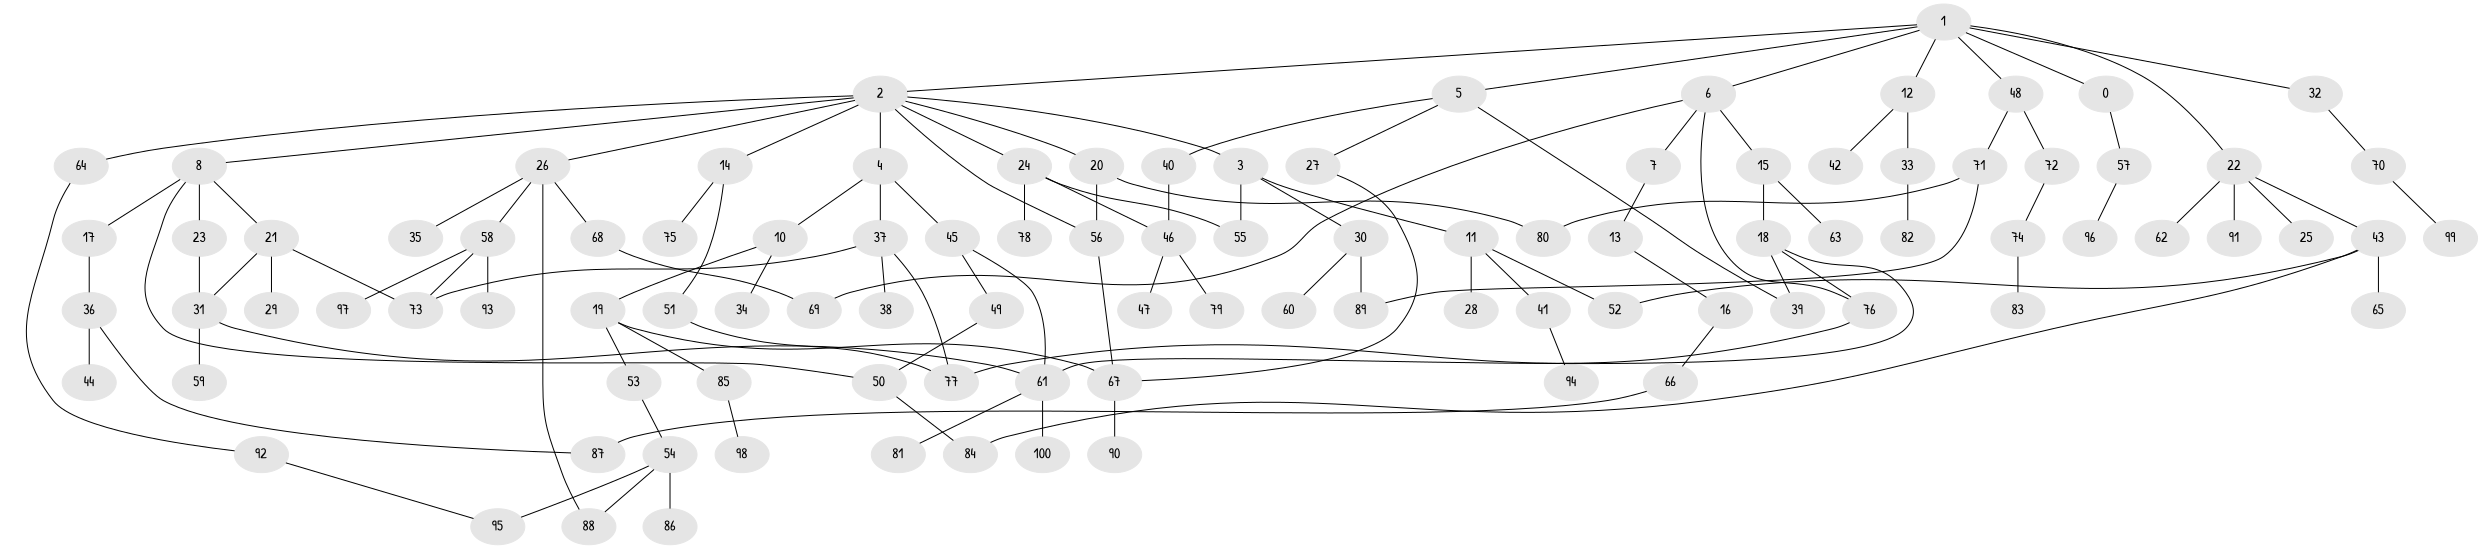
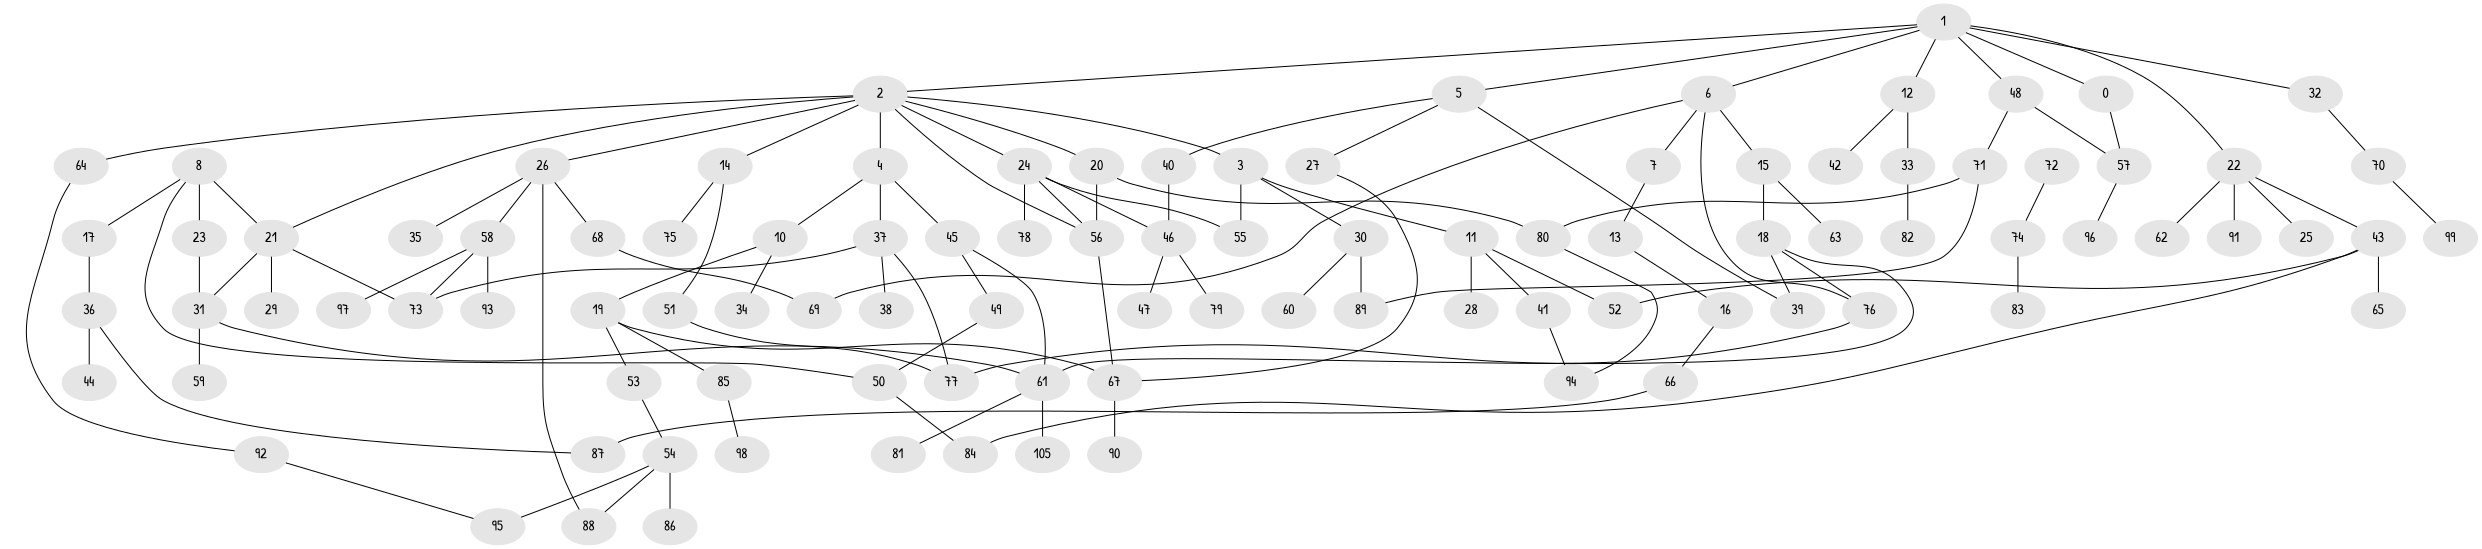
(540, 130) -> (566, 135)
(2034, 130) -> (2070, 130)
none -> (1060, 202)
none -> (1657, 309)
(1043, 455) -> (1043, 455)
